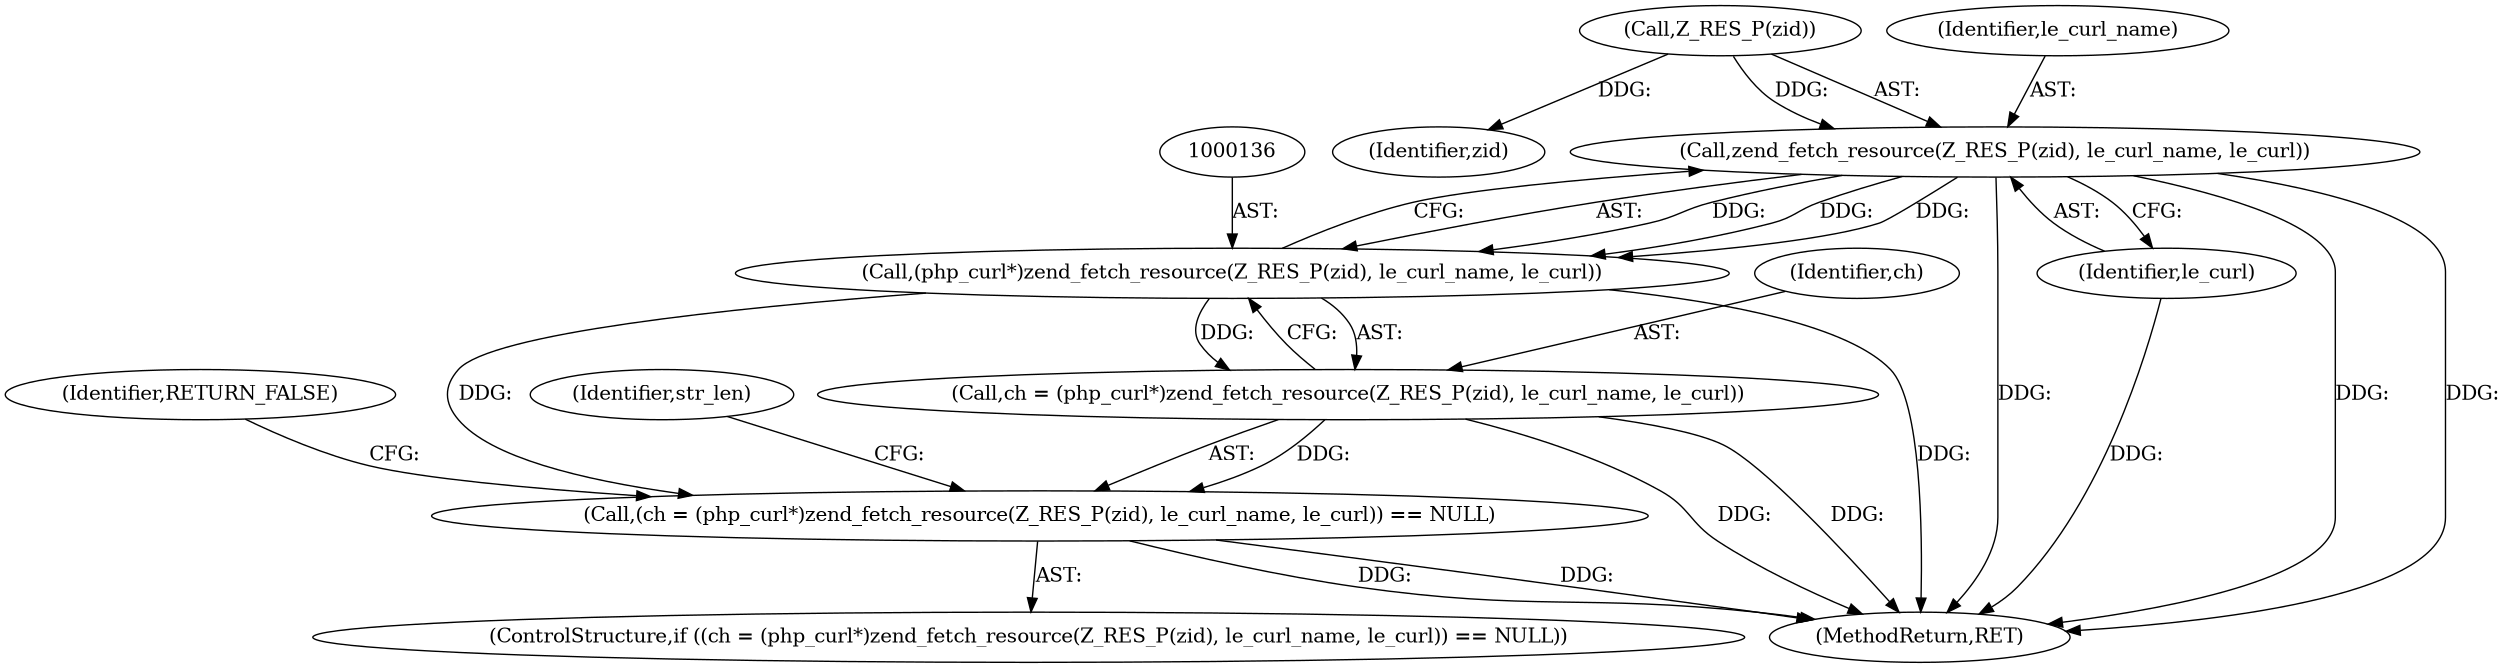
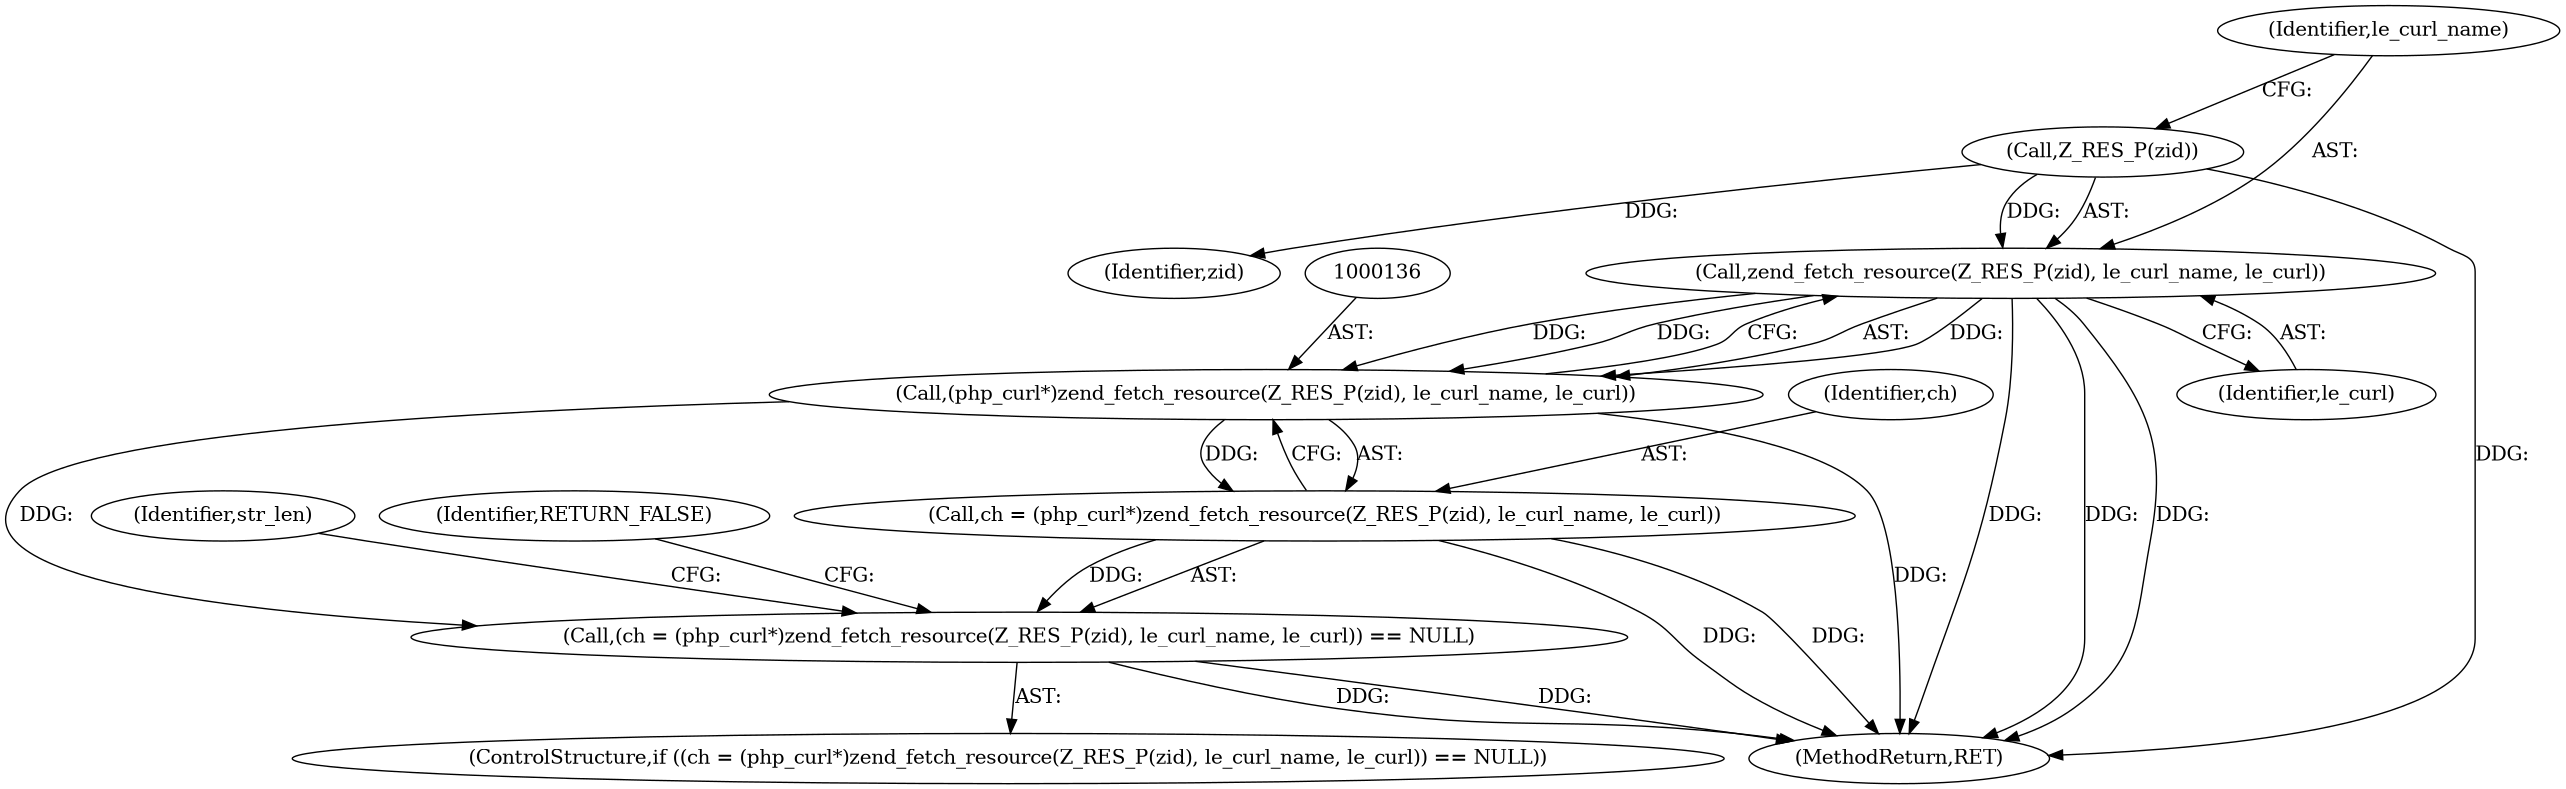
none -> (2251, 89)
(2099, 466) -> (2475, 533)
